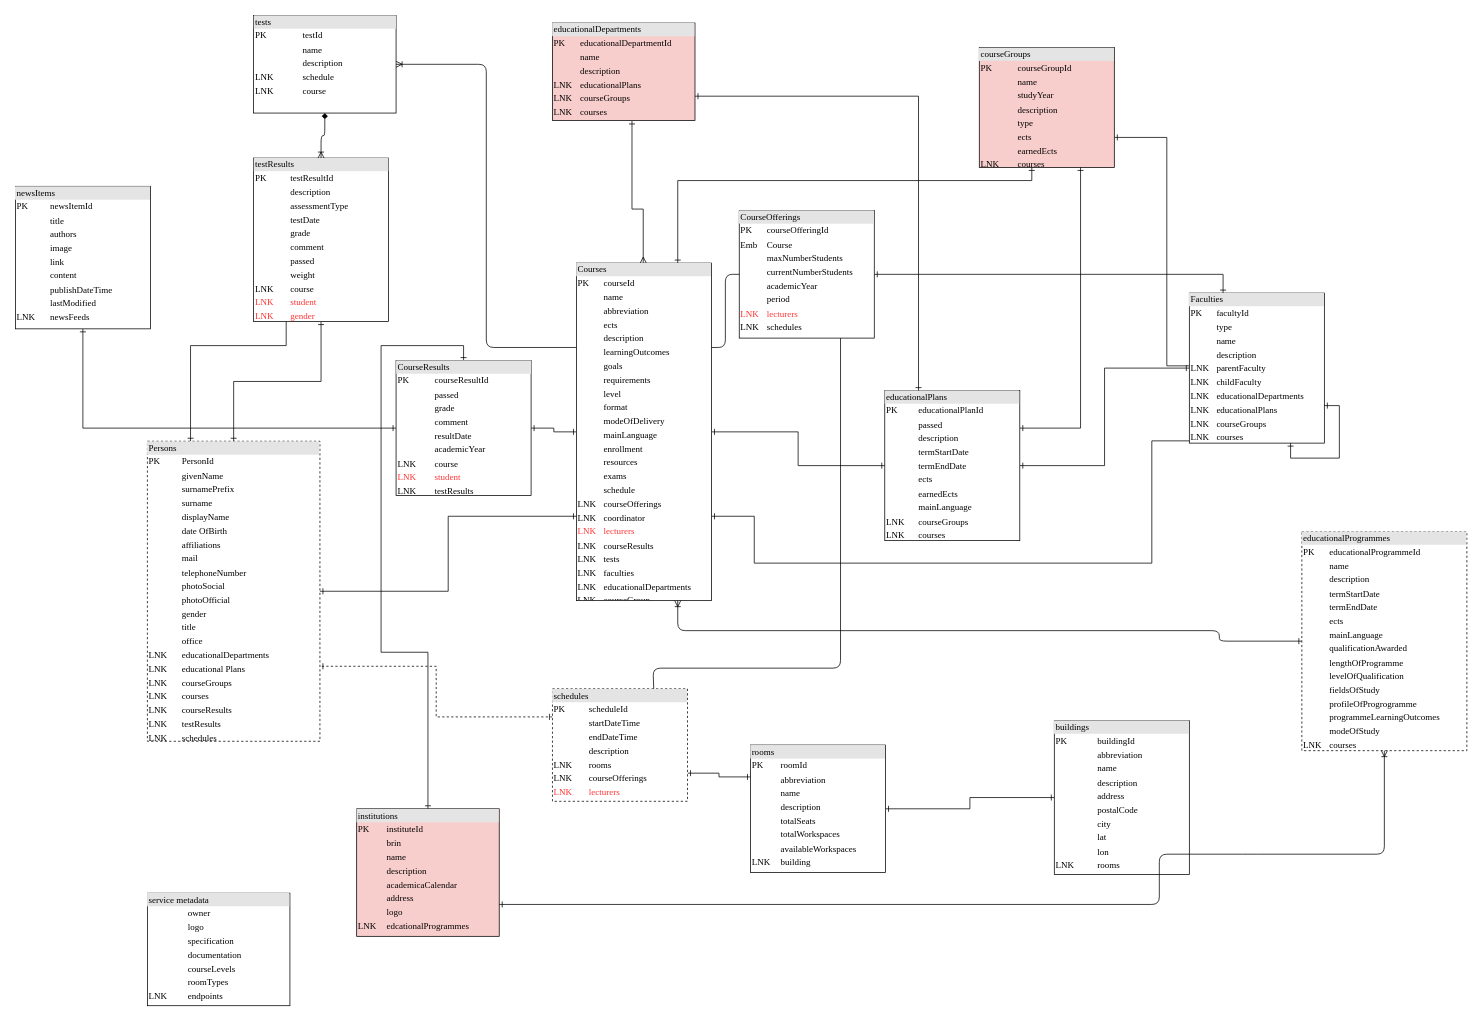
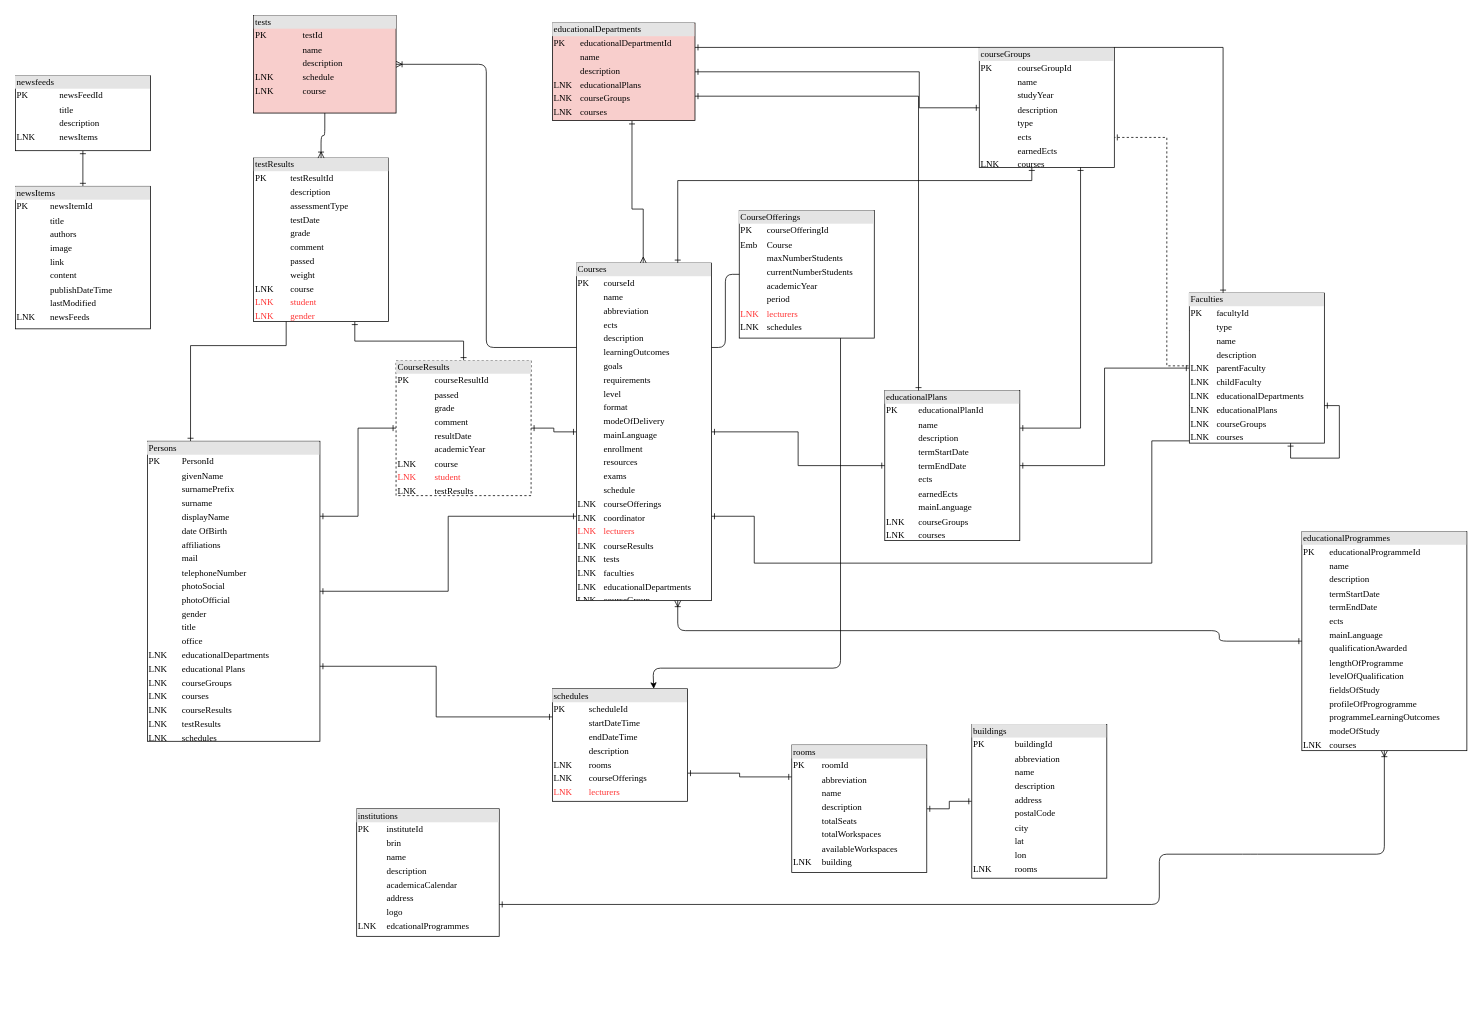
(325, 64) -> (325, 64)
none -> (818, 72)
(1047, 107) -> (1047, 107)
none -> (83, 113)
(325, 119) -> (325, 116)
none -> (83, 168)
(1167, 225) -> (1167, 225)
(1050, 274) -> (1223, 106)
(249, 381) -> none
(171, 428) -> (358, 490)
(464, 428) -> (464, 428)
(929, 461) -> (929, 461)
(381, 558) -> (403, 341)
(234, 591) -> (234, 591)
(1384, 641) -> (1384, 641)
(653, 684) -> (653, 682)
(436, 691) -> (436, 691)
(620, 745) -> (620, 745)
(1122, 797) -> (1039, 801)
(818, 809) -> (859, 809)
(428, 872) -> (428, 872)
(219, 949) -> none
